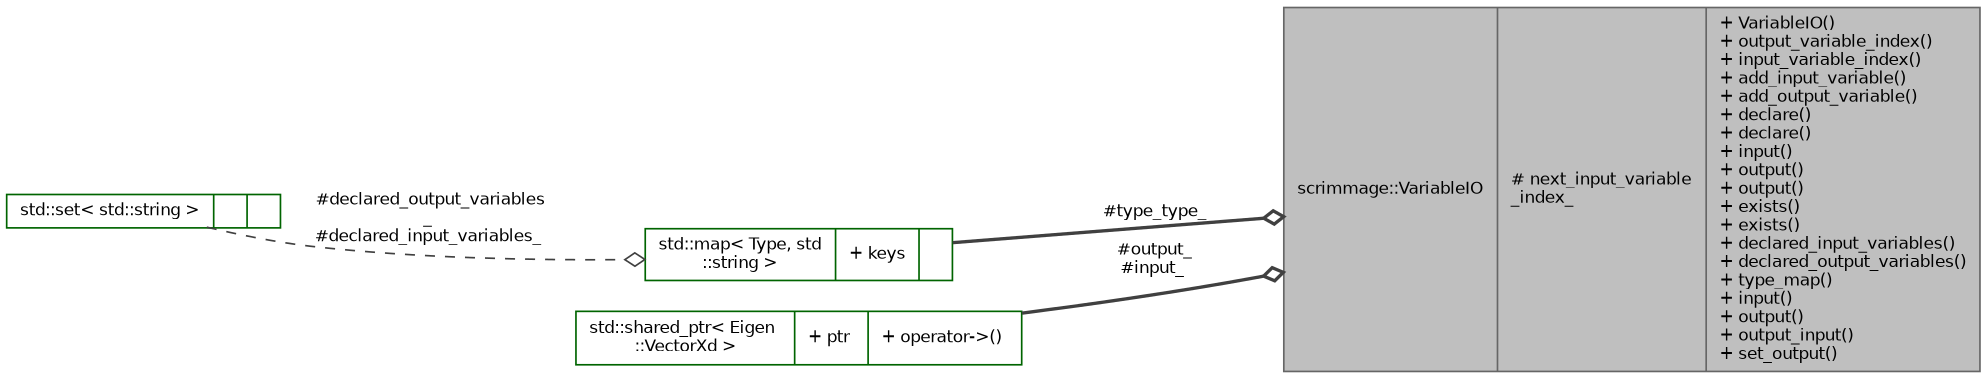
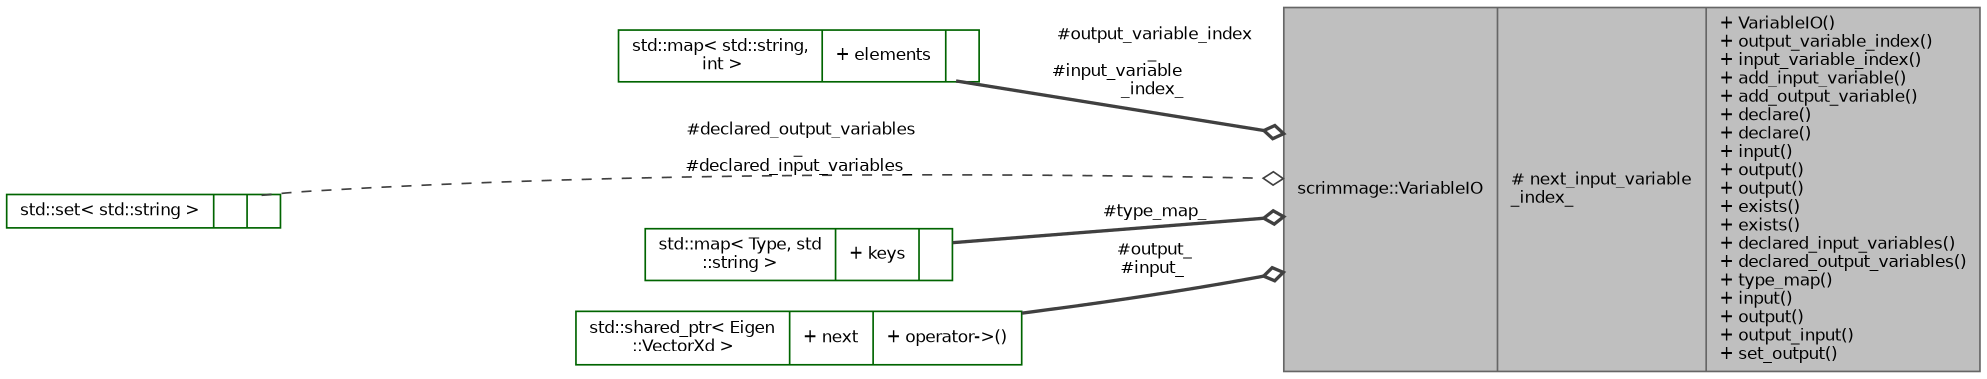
none -> (799, 56)
(1153, 212) -> (1153, 212)
(415, 255) -> (762, 176)
(829, 337) -> (831, 337)
